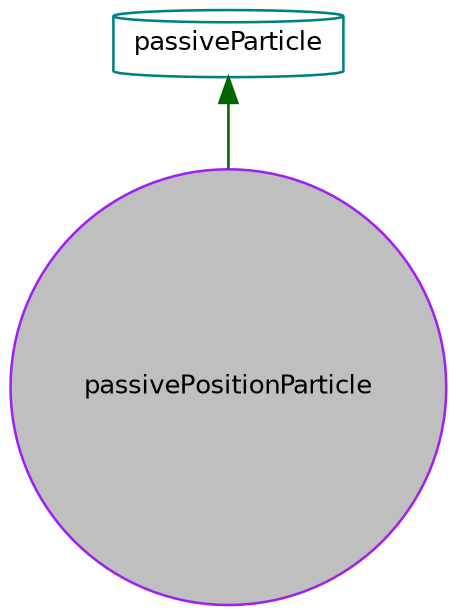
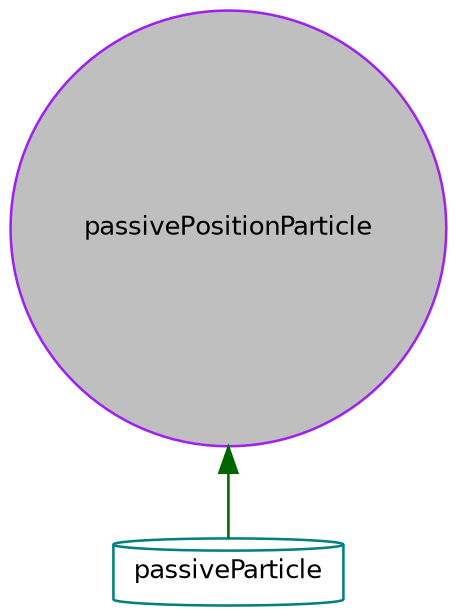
(228, 136) -> (228, 506)
